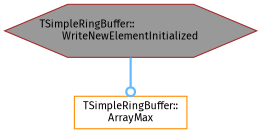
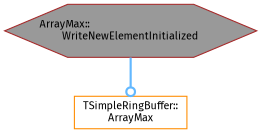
(131, 31) -> (131, 31)
